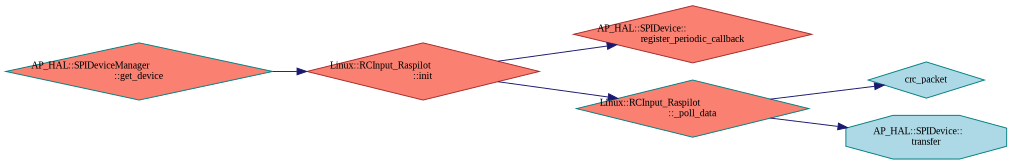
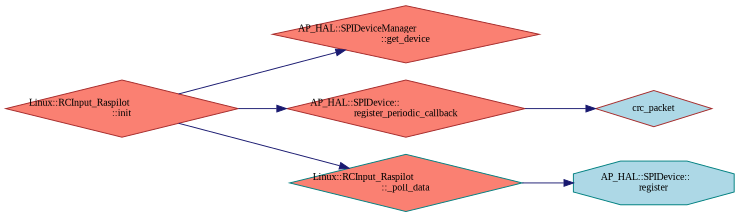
(139, 71) -> (406, 34)
(285, 71) -> (257, 73)
(926, 80) -> (654, 109)
(823, 93) -> (556, 109)
(926, 137) -> (654, 183)
